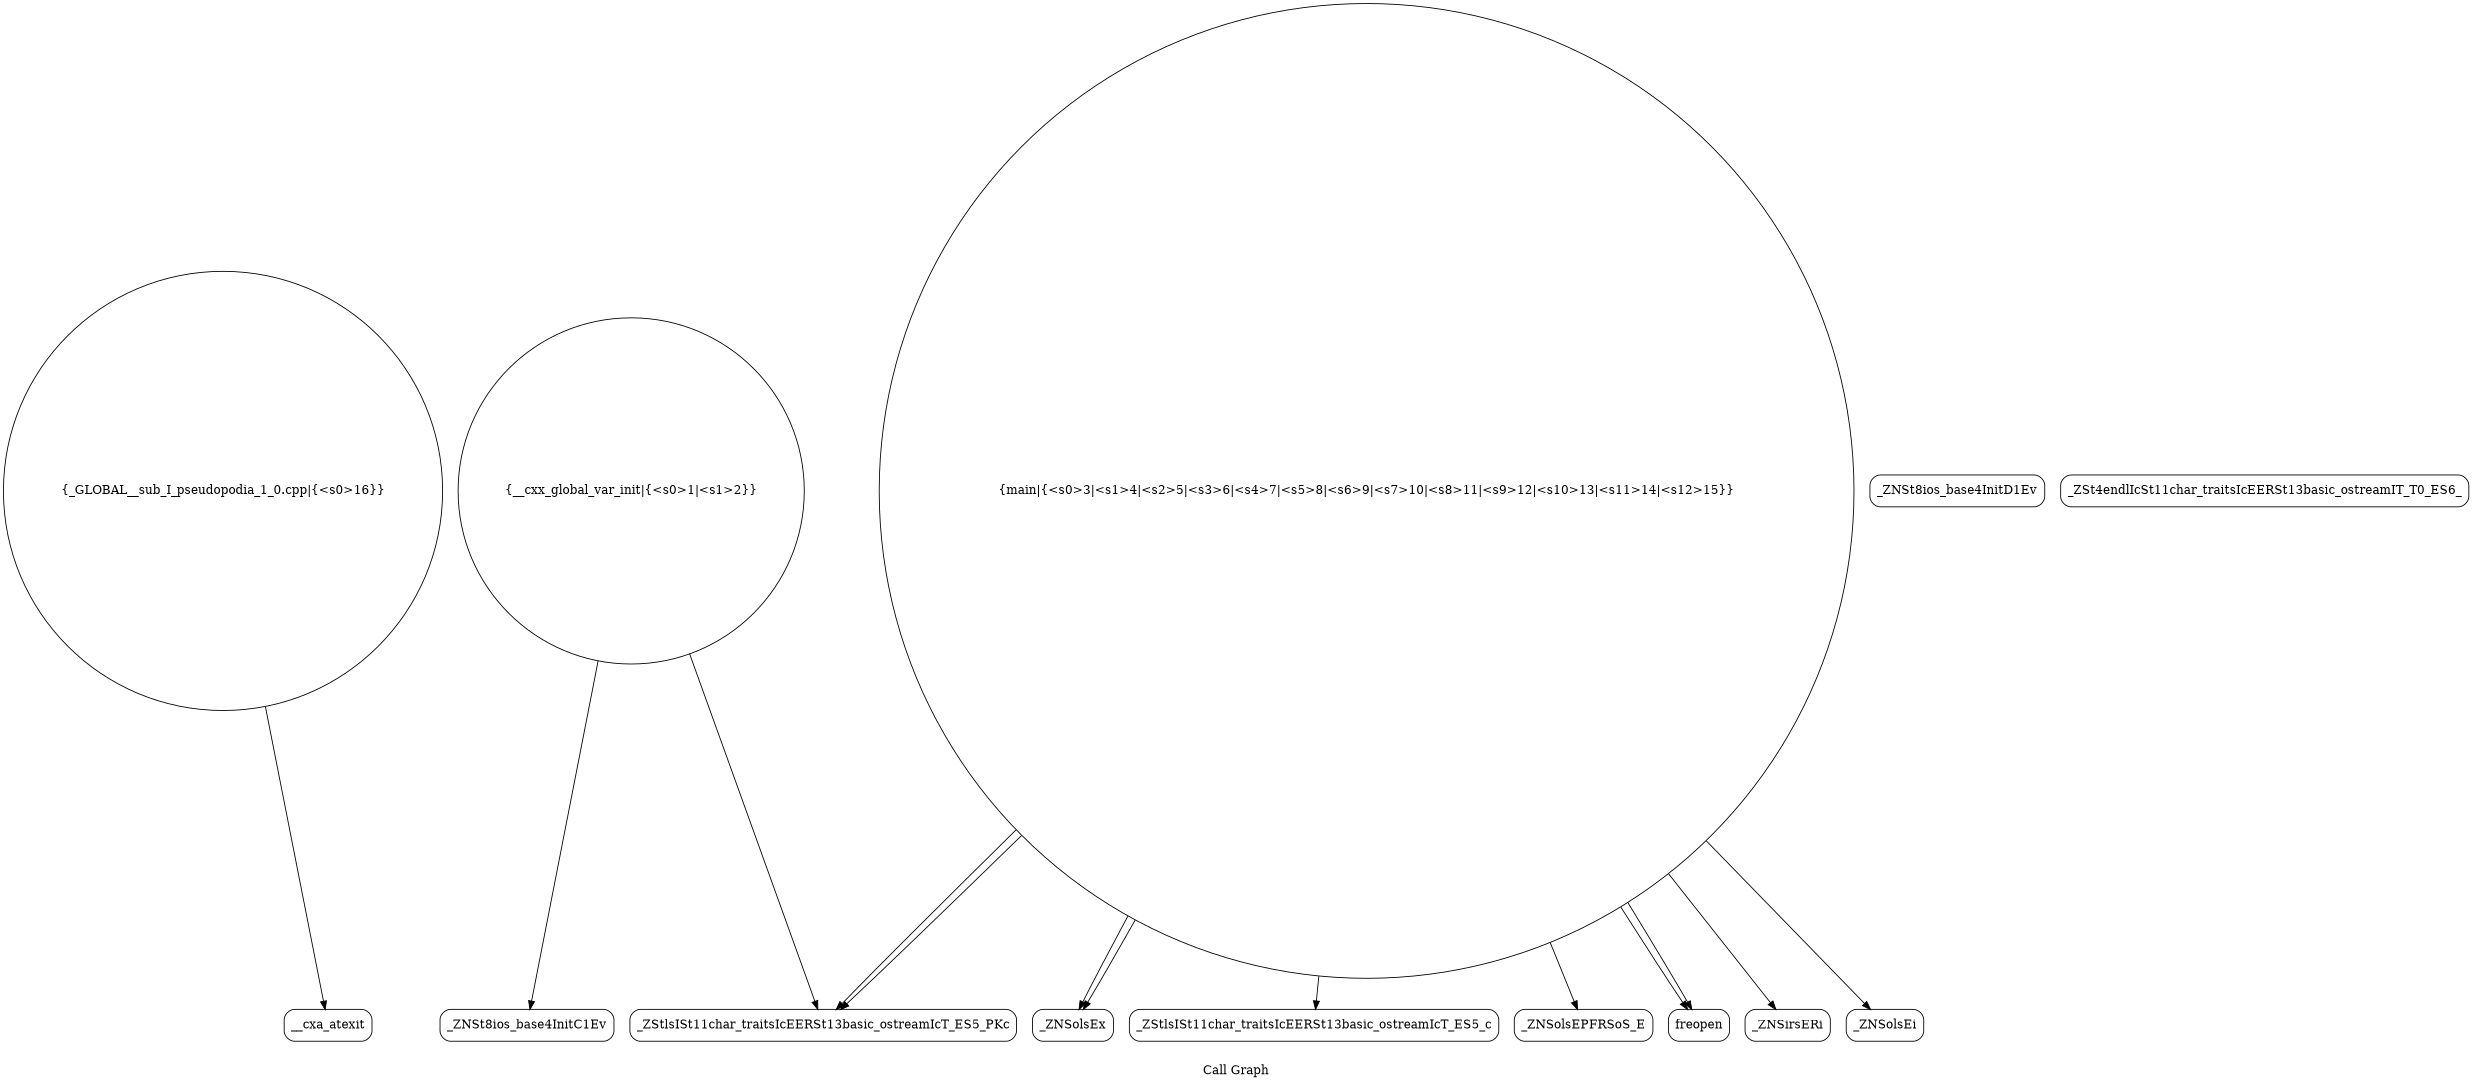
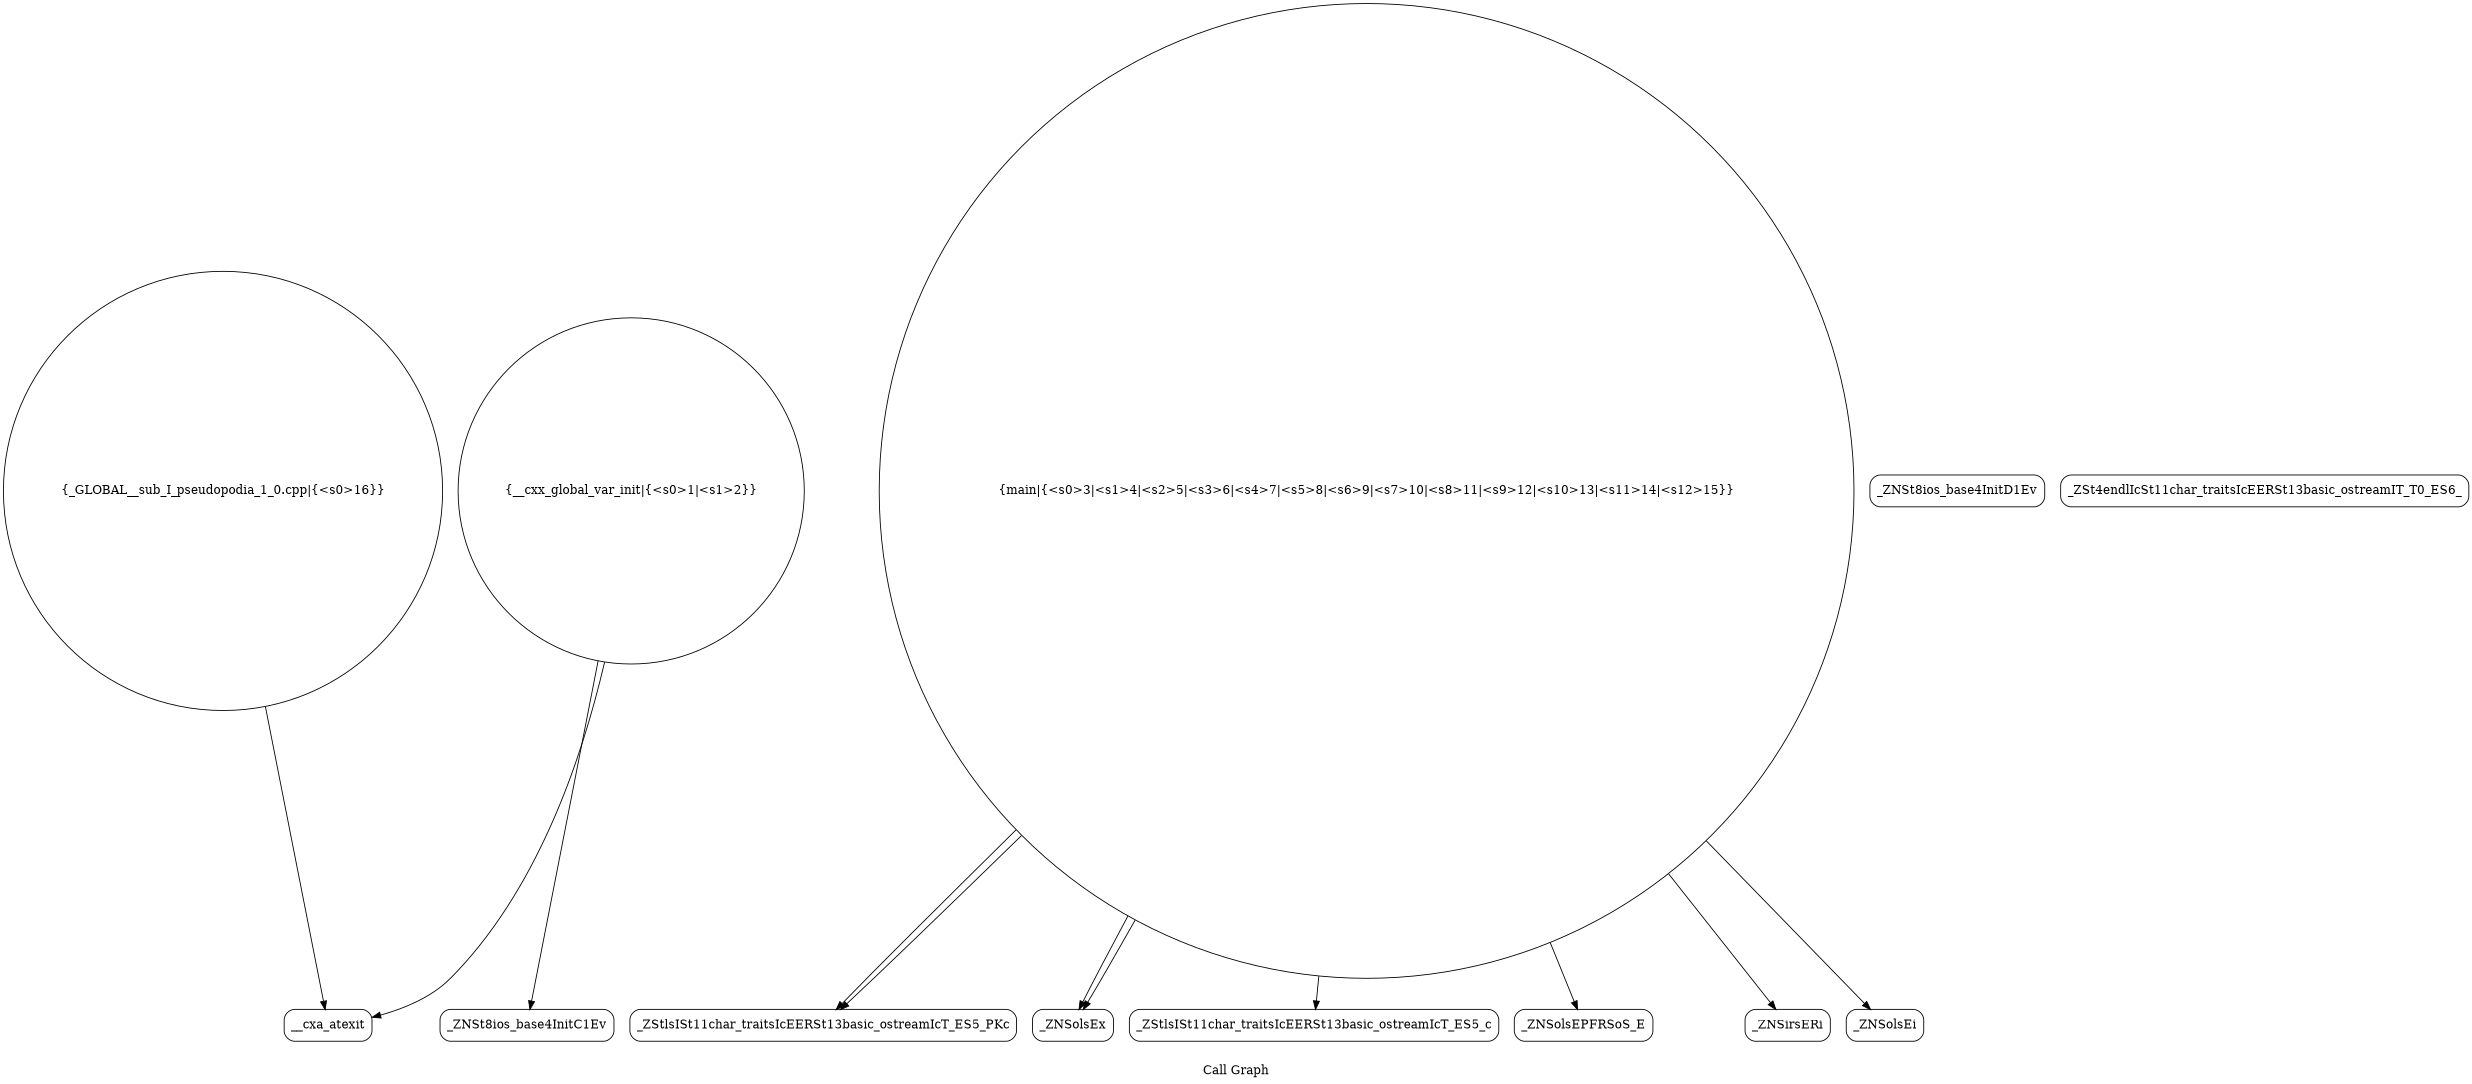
(752, 827) -> (531, 866)
(1699, 1025) -> none
